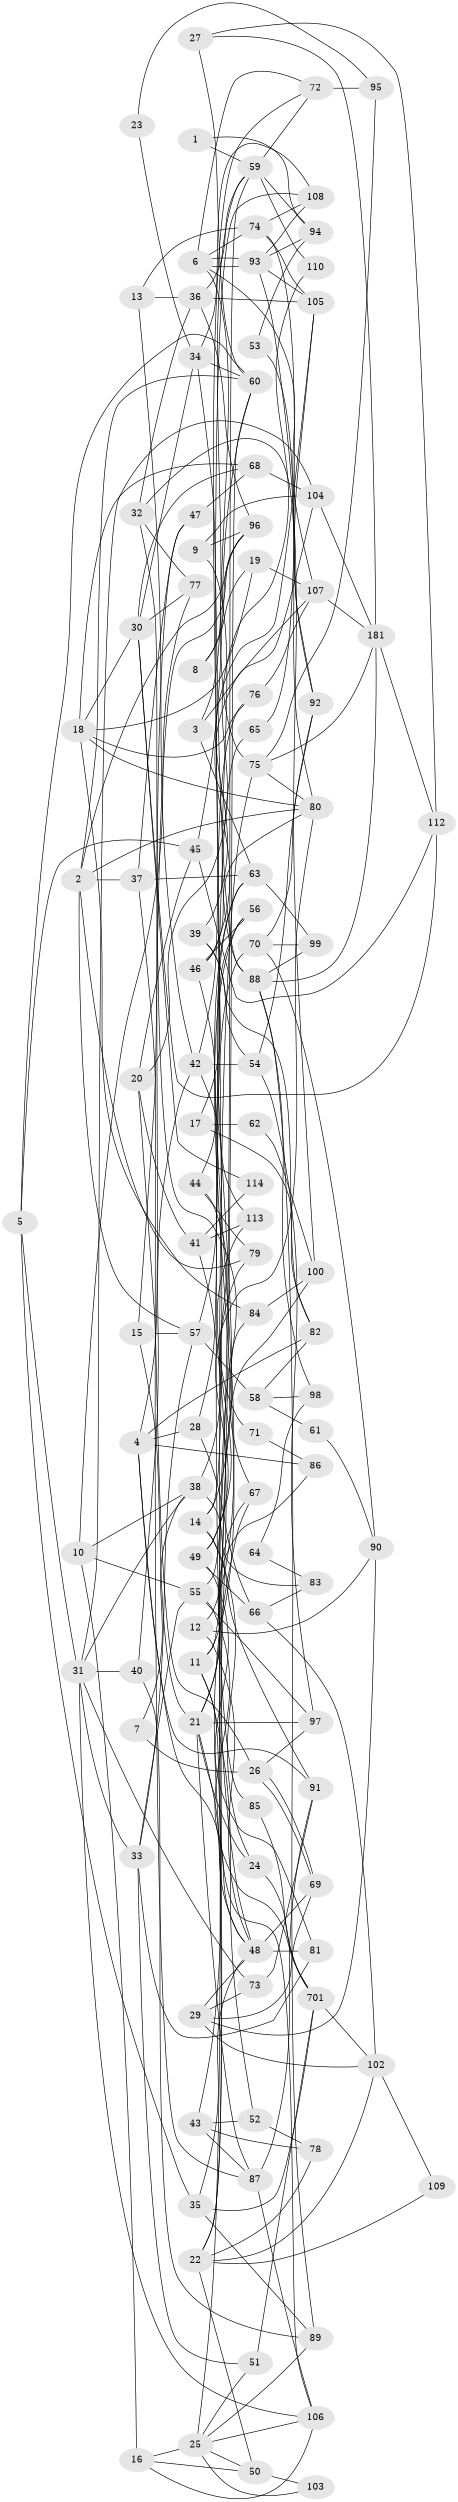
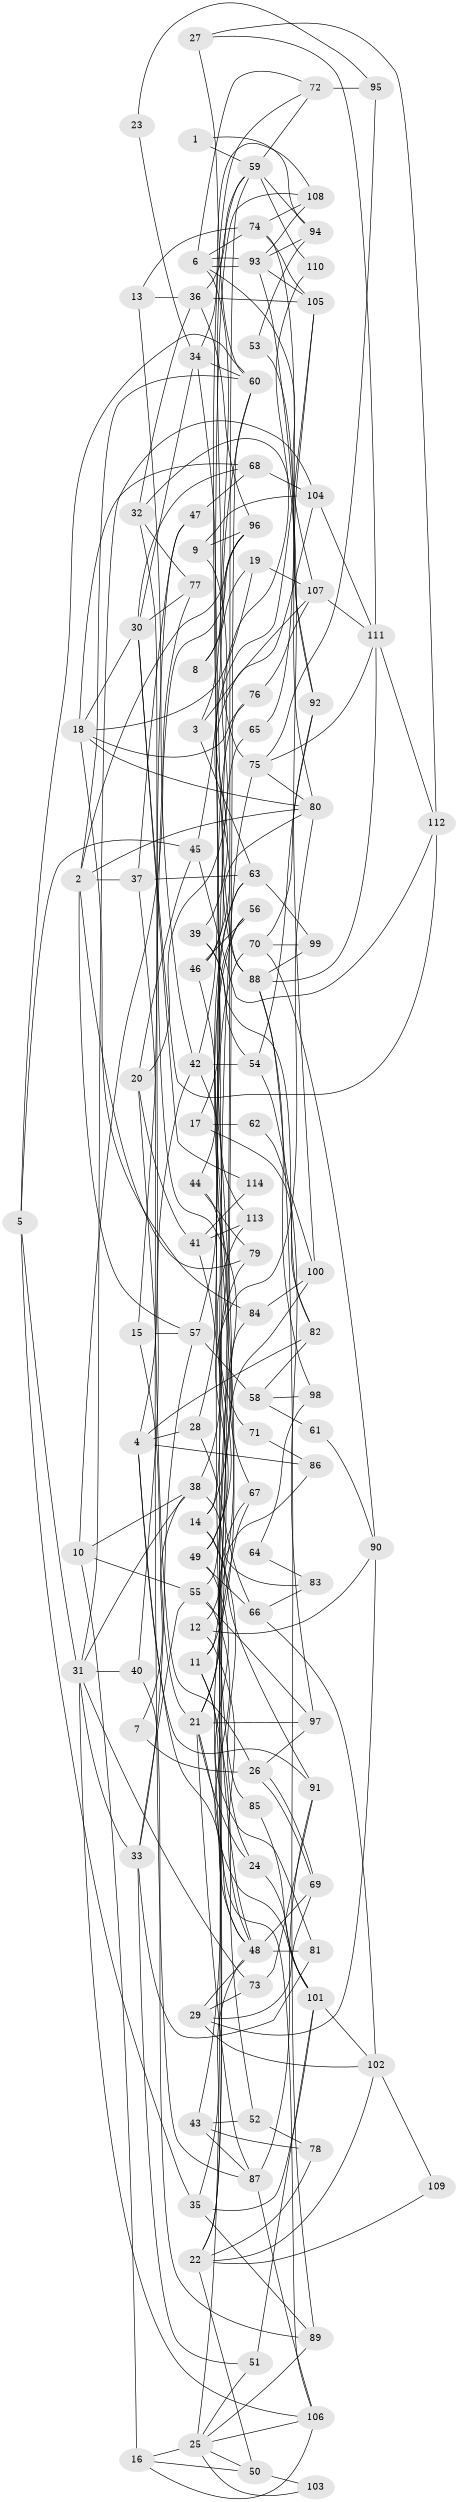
(376, 636) -> (376, 636)
(316, 1999) -> (316, 1999)
